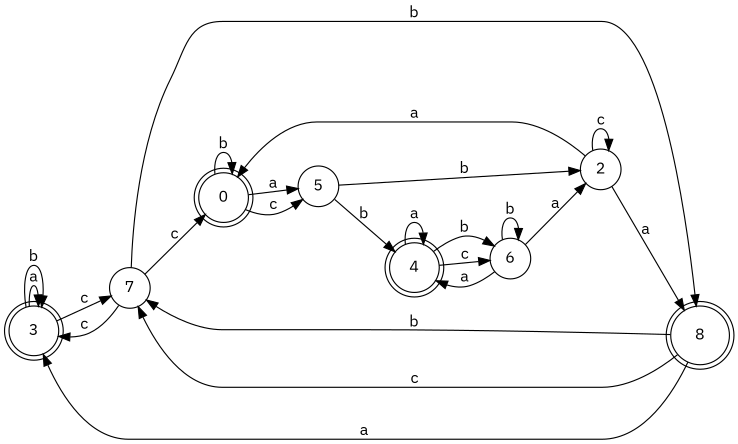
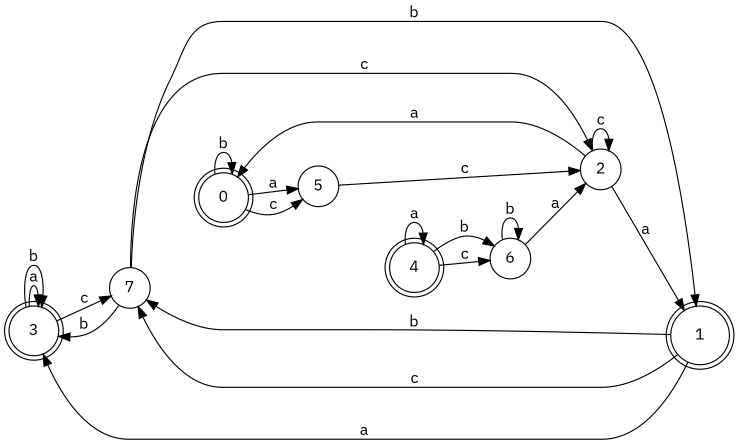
(465, 169) -> (465, 169)
(360, 222) -> none
(171, 248) -> (302, 73)
(472, 285) -> none
(84, 325) -> (84, 325)
(700, 335) -> (700, 335)
